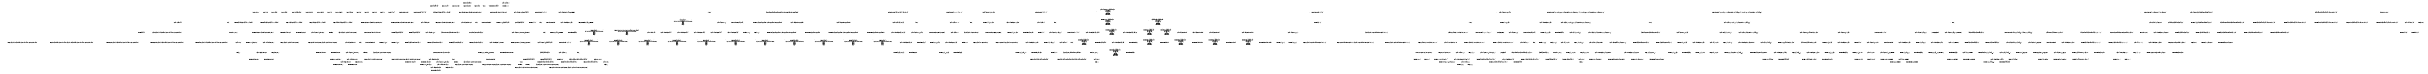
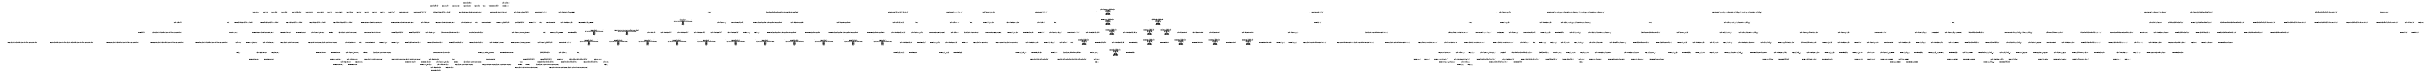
(1424, 53) -> none
